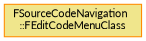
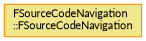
(73, 21) -> (73, 21)
